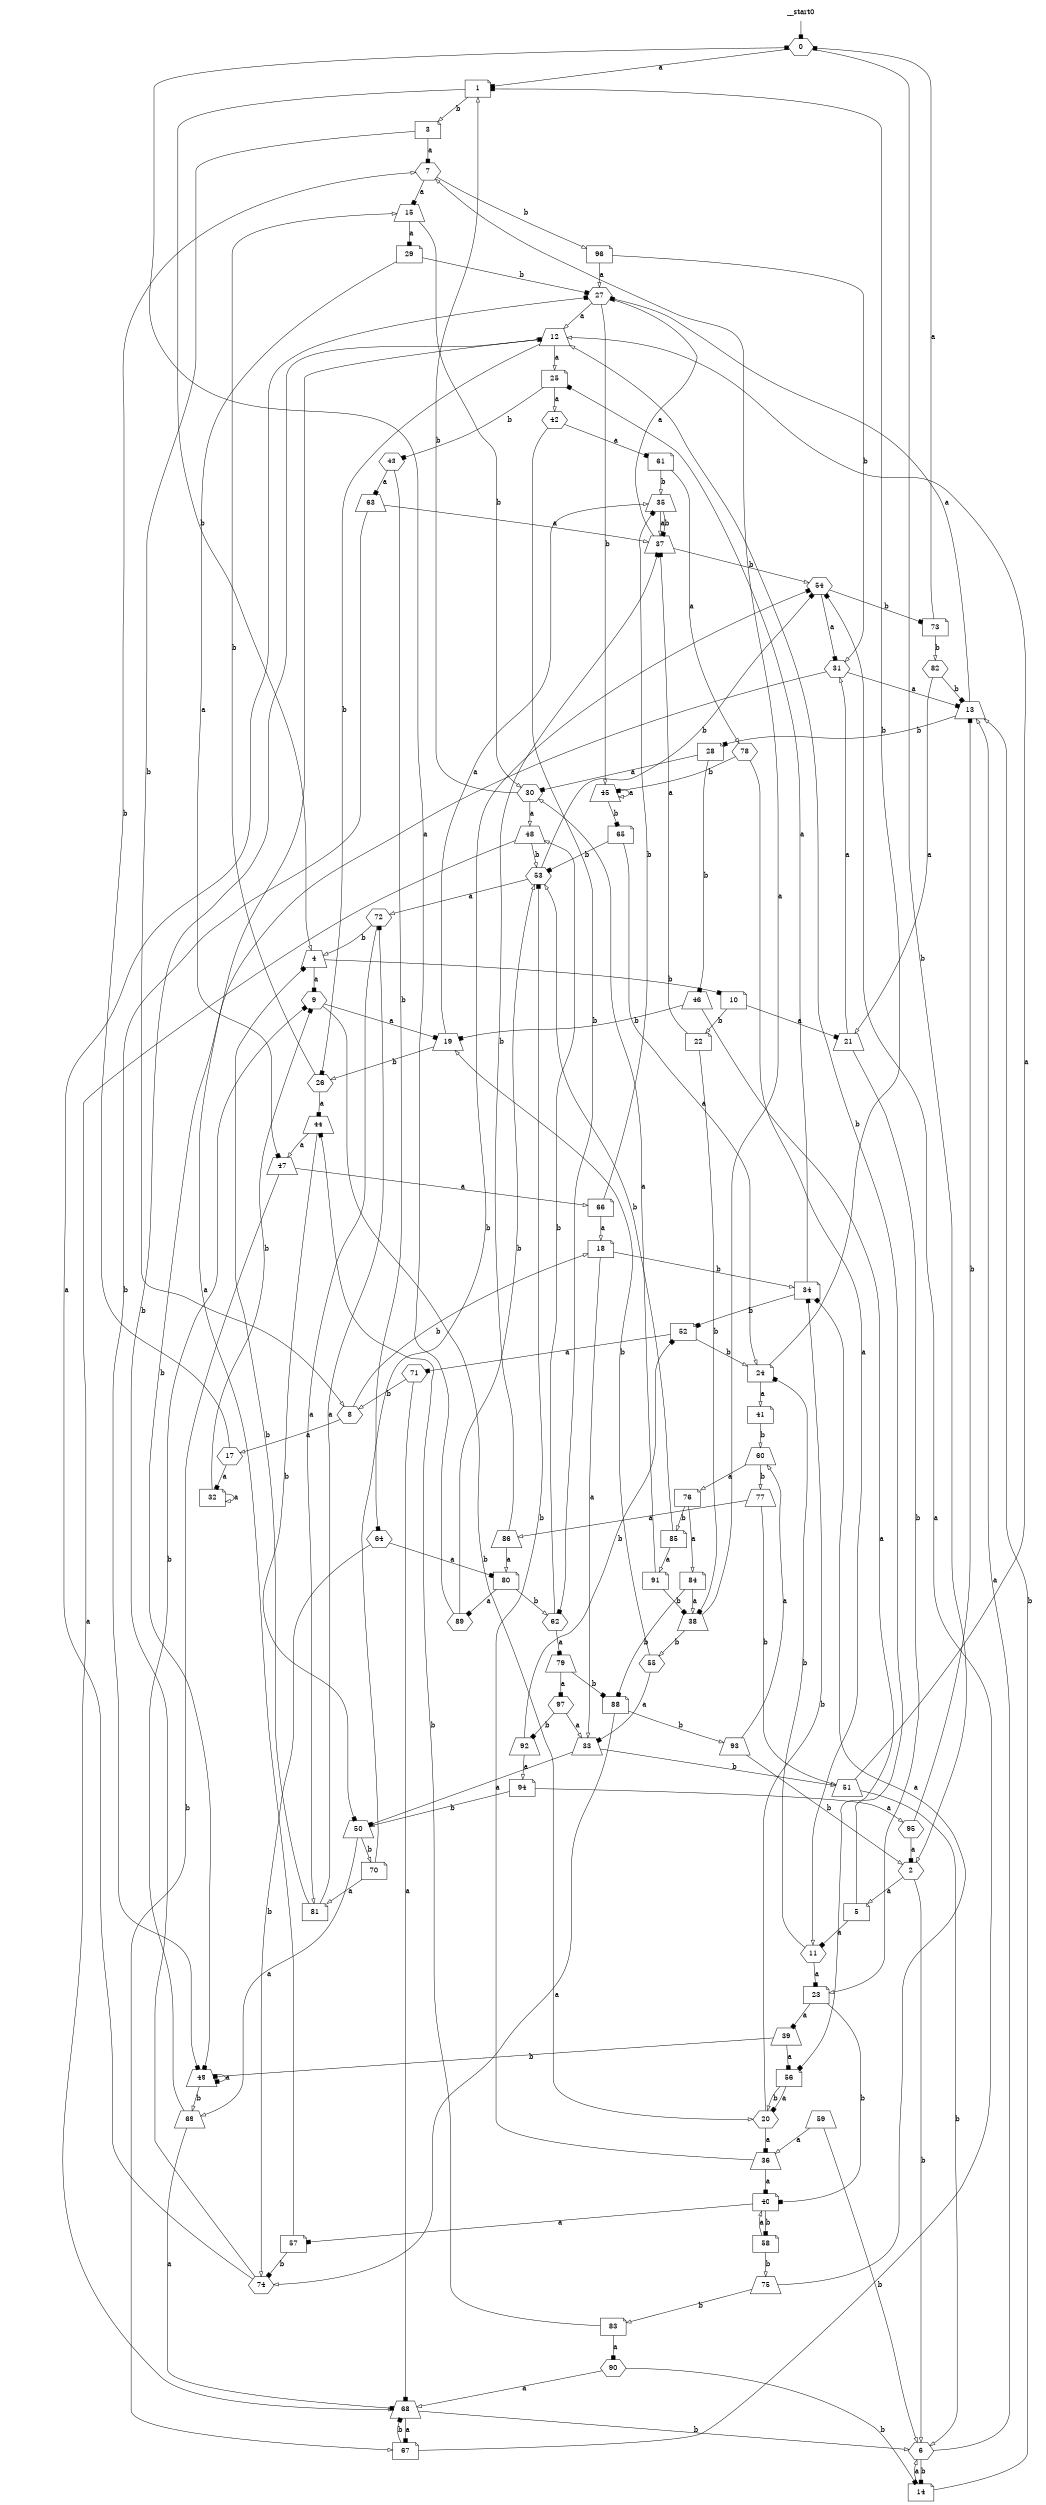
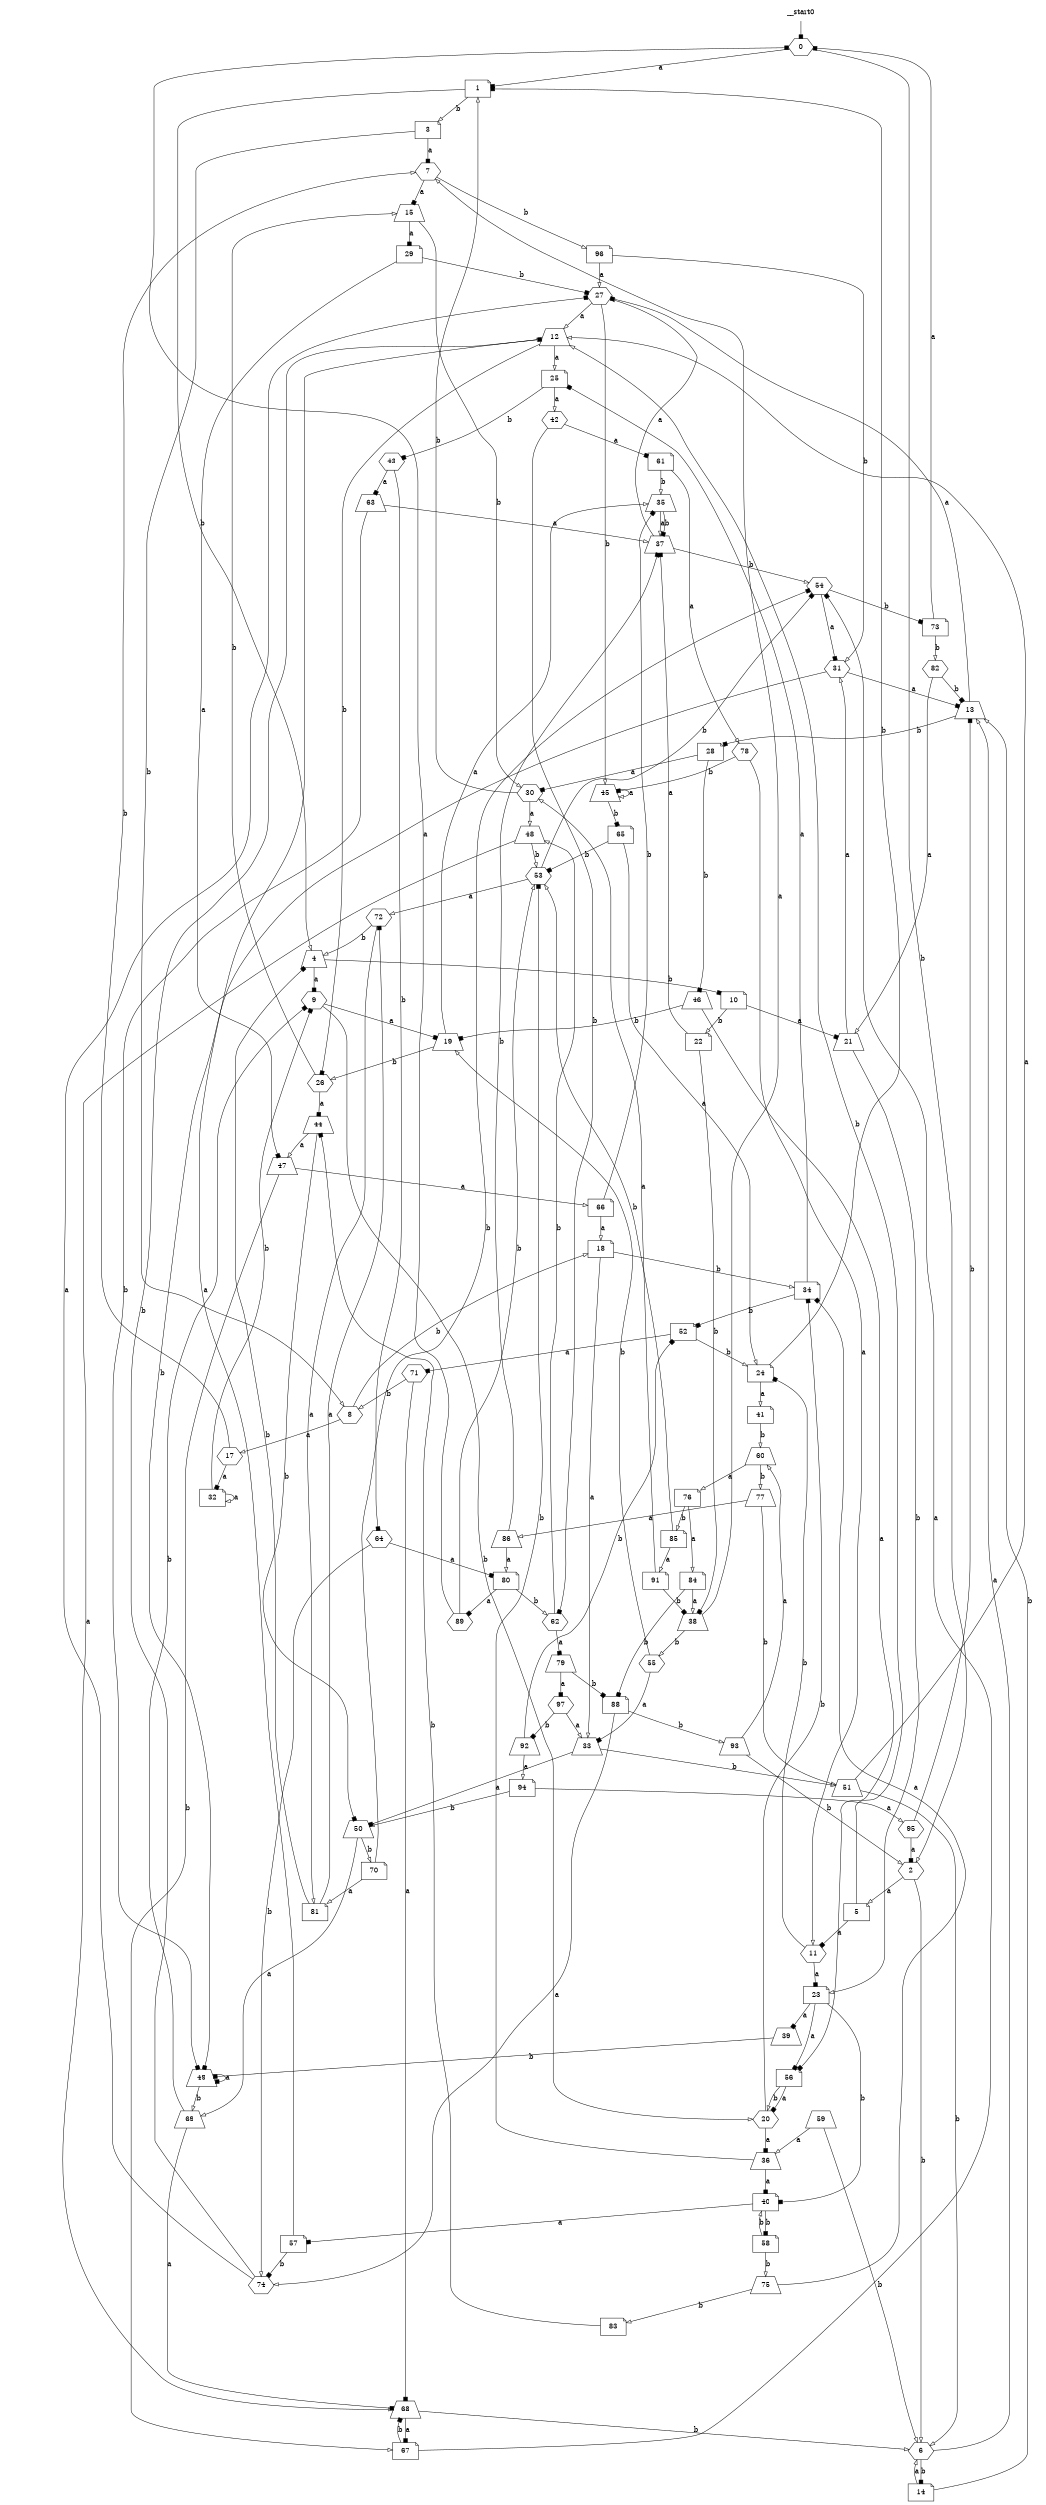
(787, 2055) -> (809, 2035)
(762, 2223) -> (762, 2223)
(613, 2368) -> none
